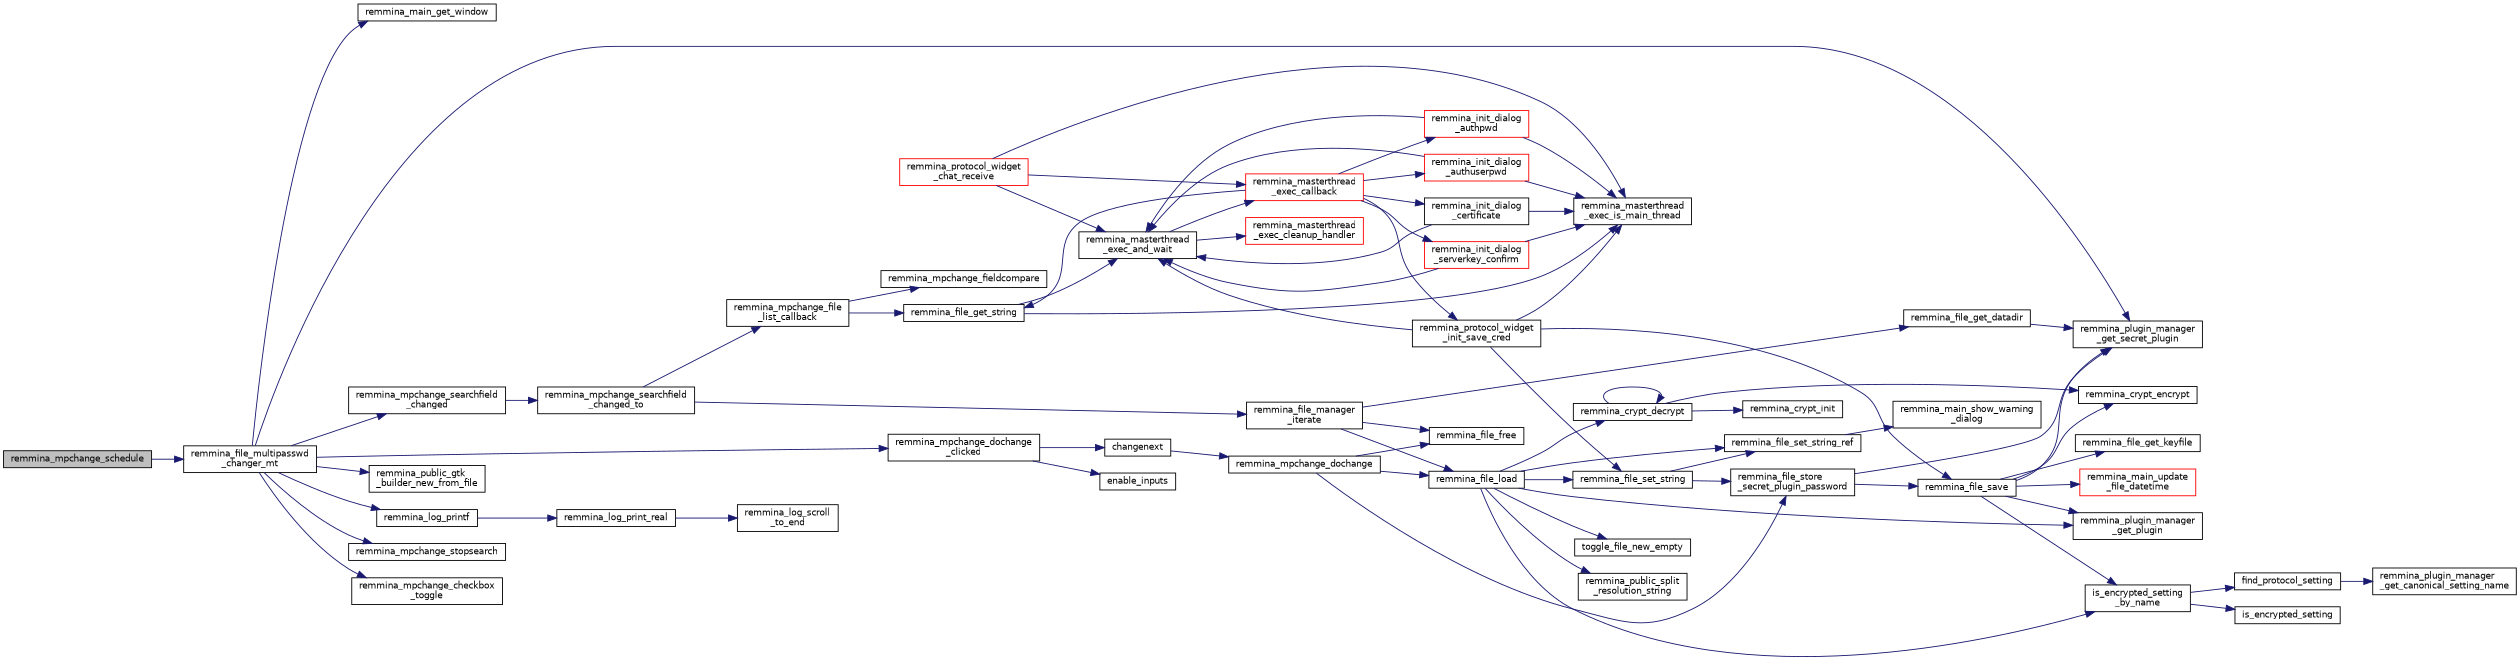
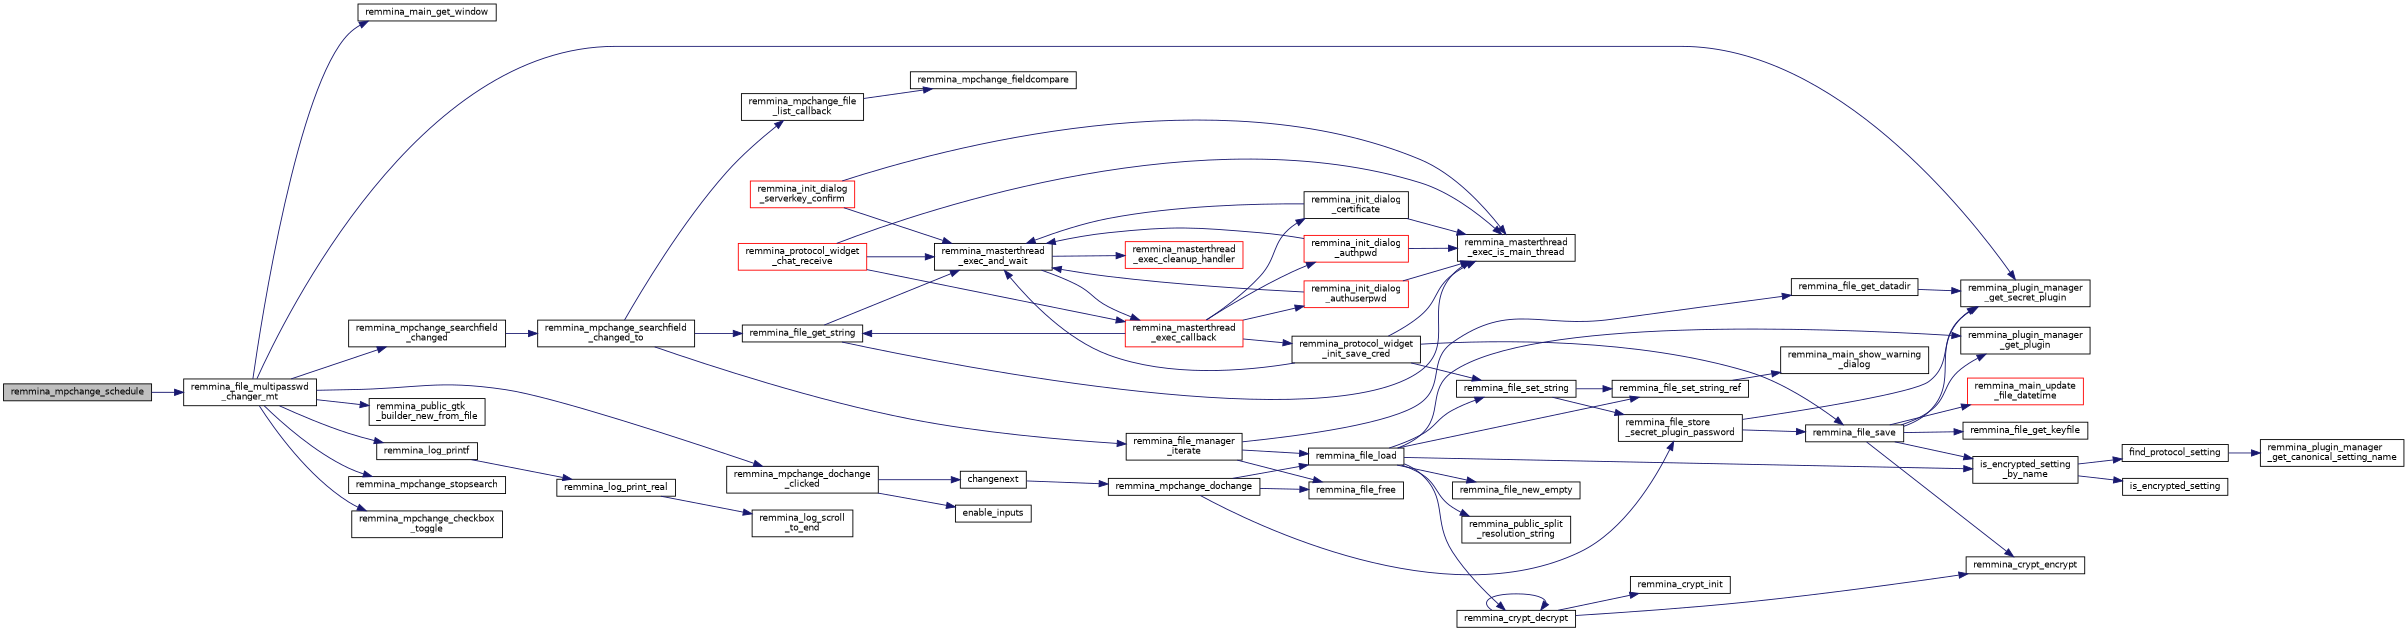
(1399, 223) -> none
(872, 313) -> (714, 333)
(1633, 547) -> (1516, 490)
